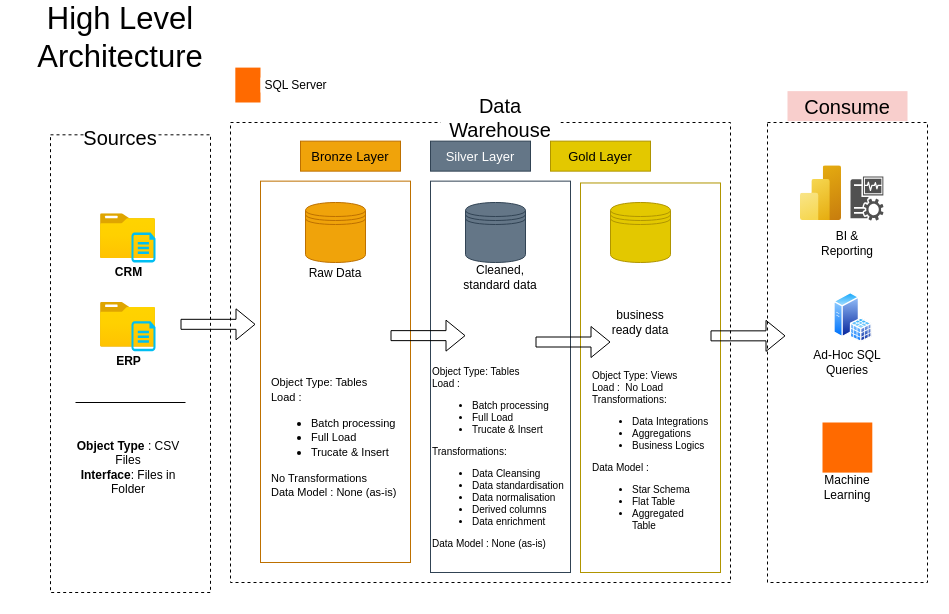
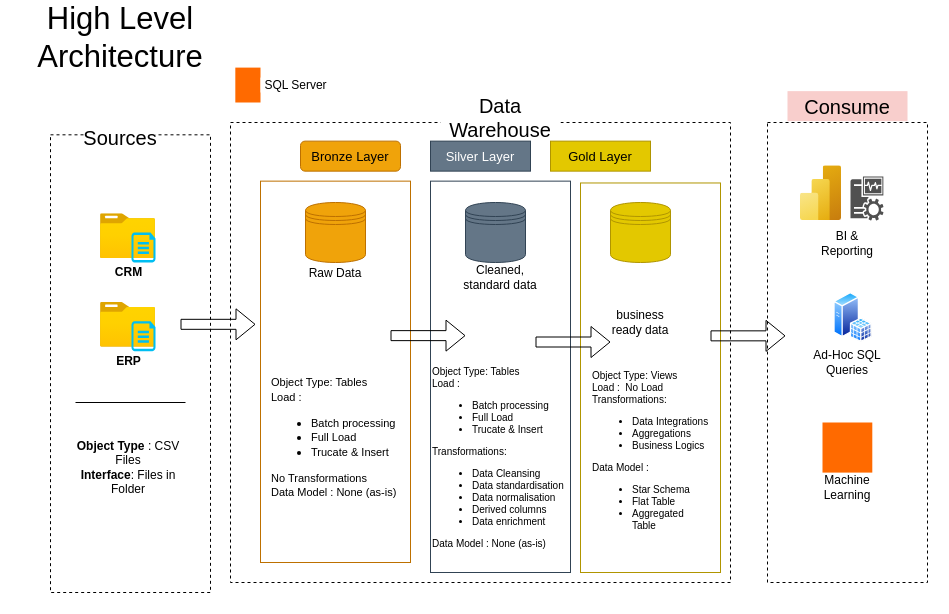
(351, 156) -> (351, 156)
